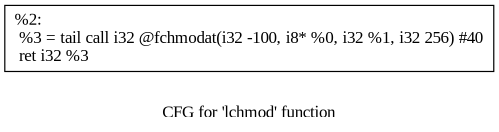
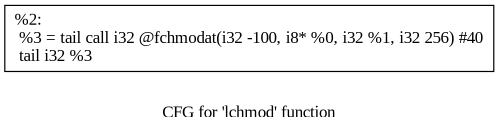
(52, 56) -> (53, 56)
